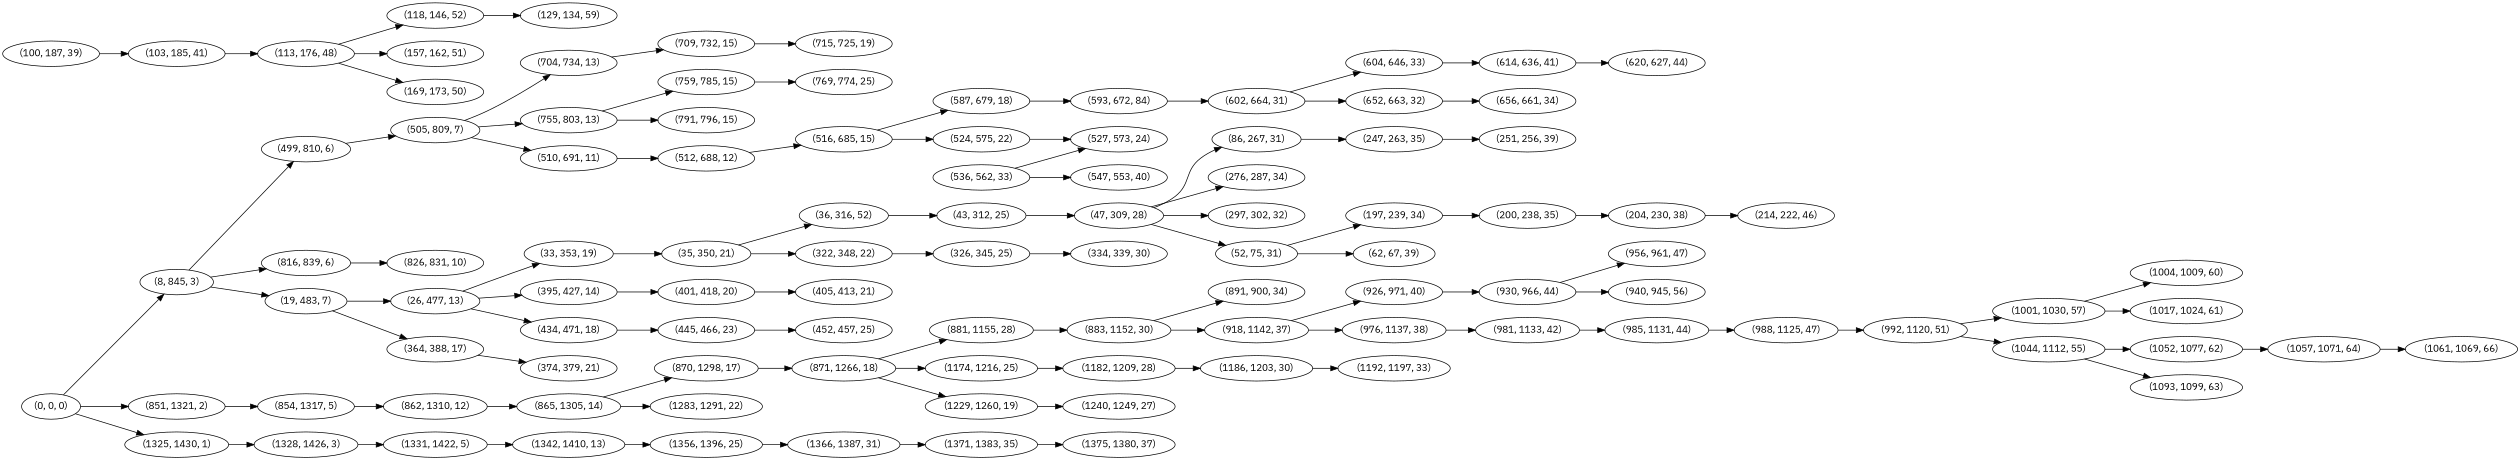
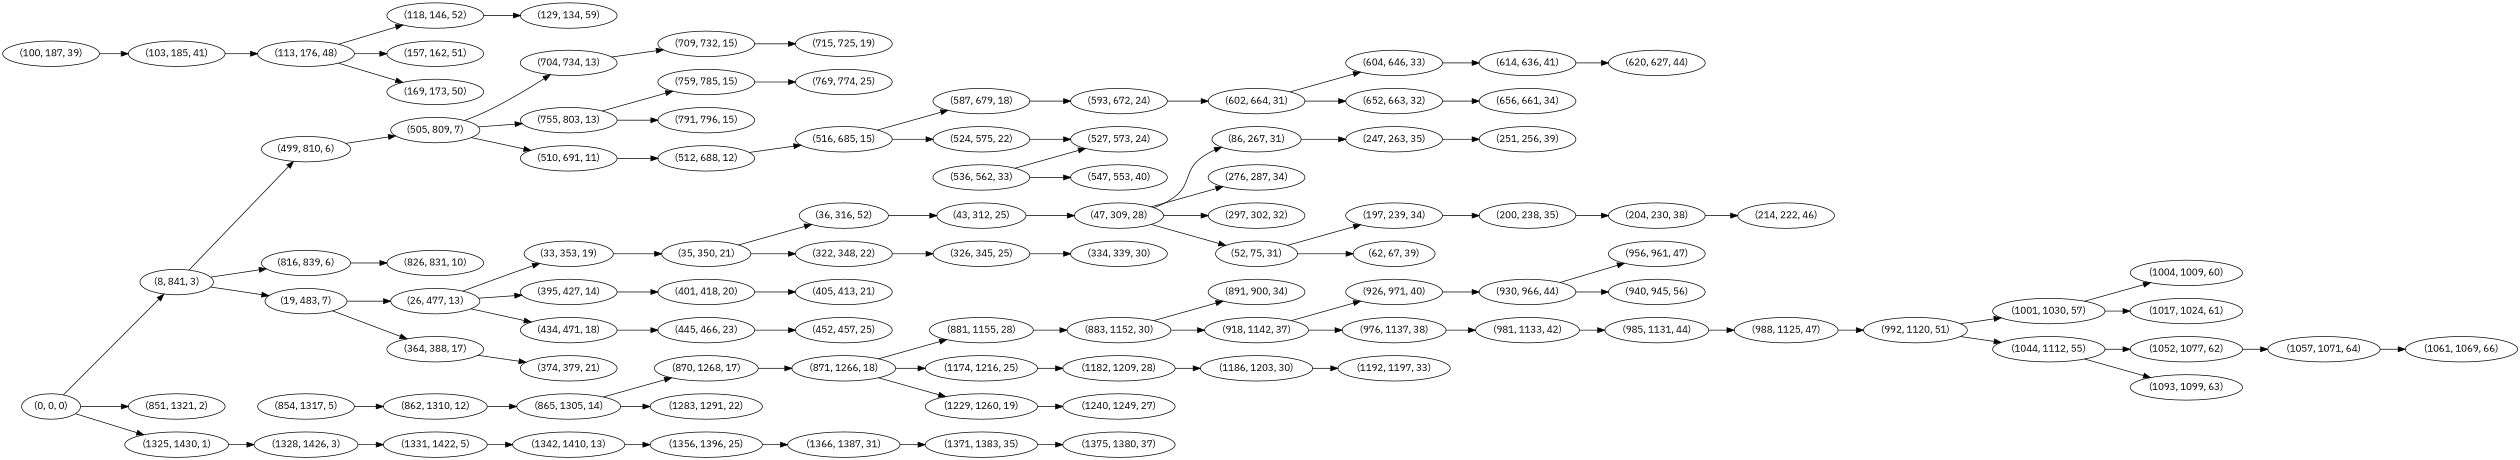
(1119, 101) -> (1119, 101)
(177, 282) -> (177, 282)
(706, 368) -> (706, 368)
(238, 406) -> none
